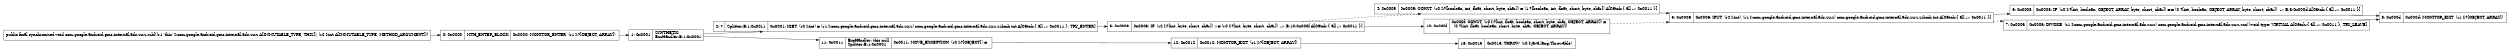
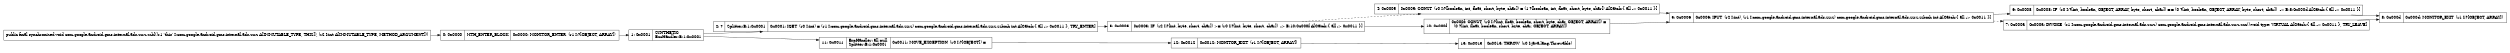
(1638, 23) -> (1638, 23)
(746, 27) -> (746, 27)
(868, 41) -> (868, 41)
